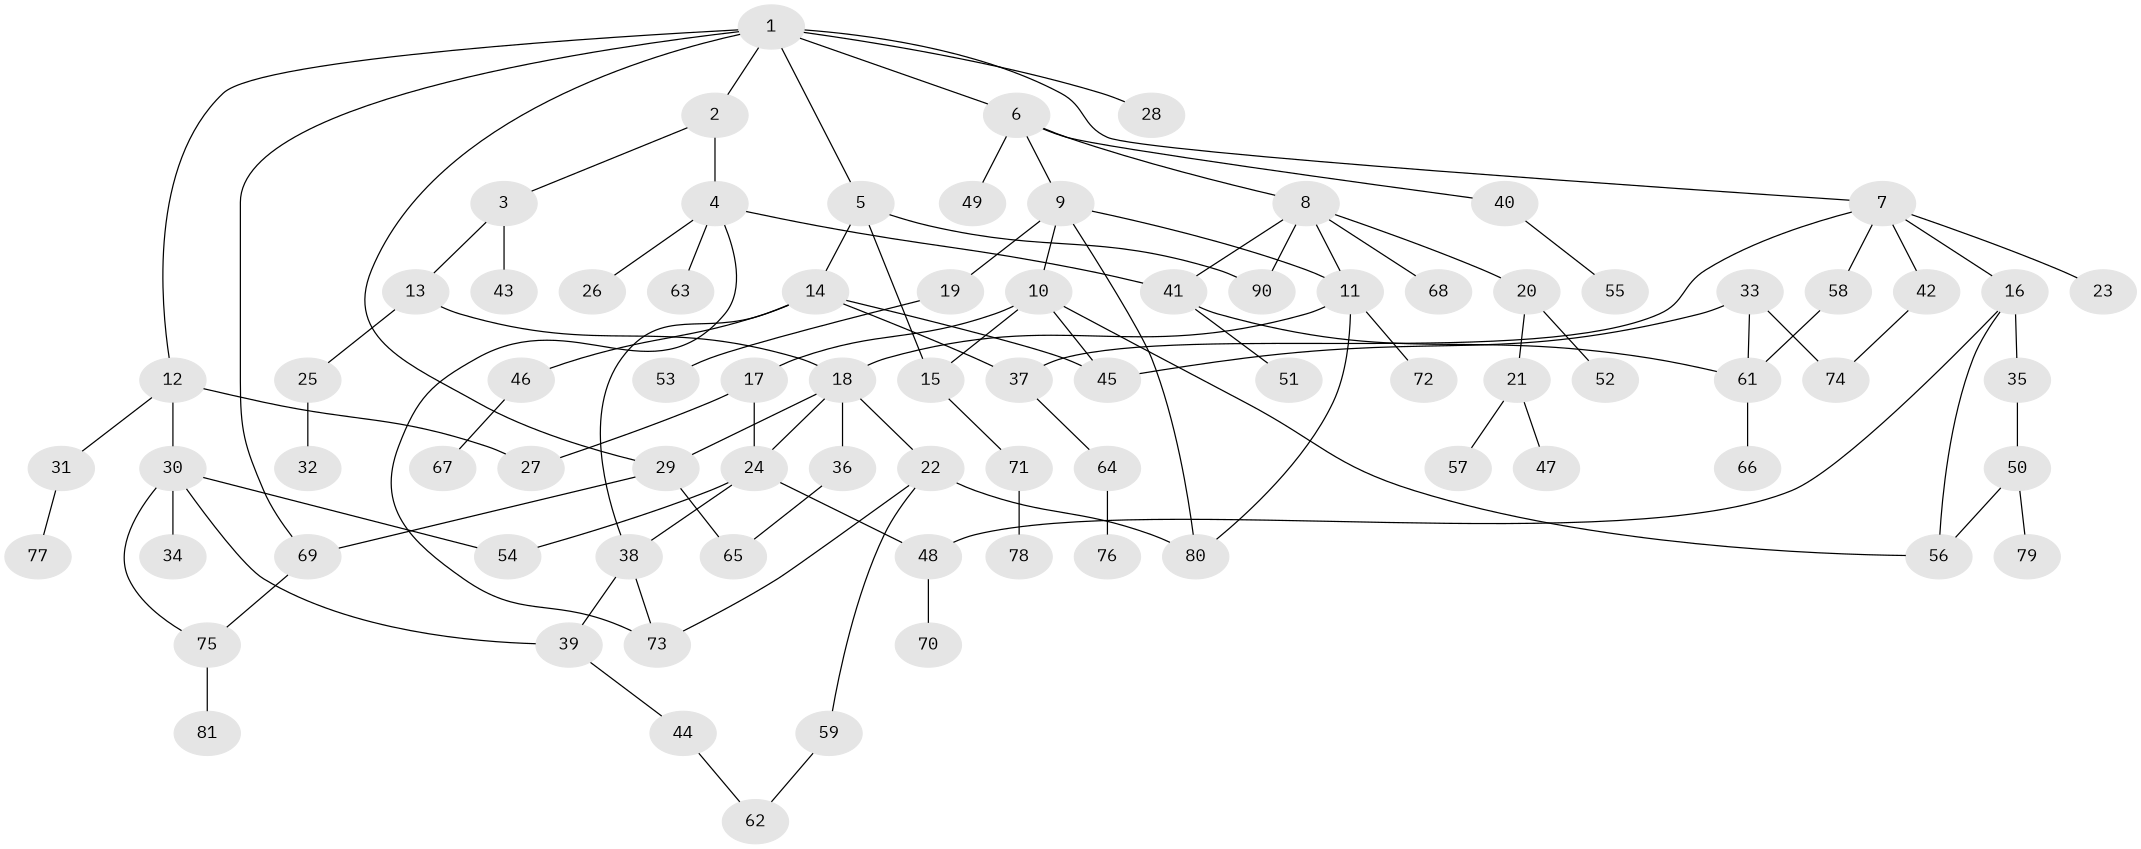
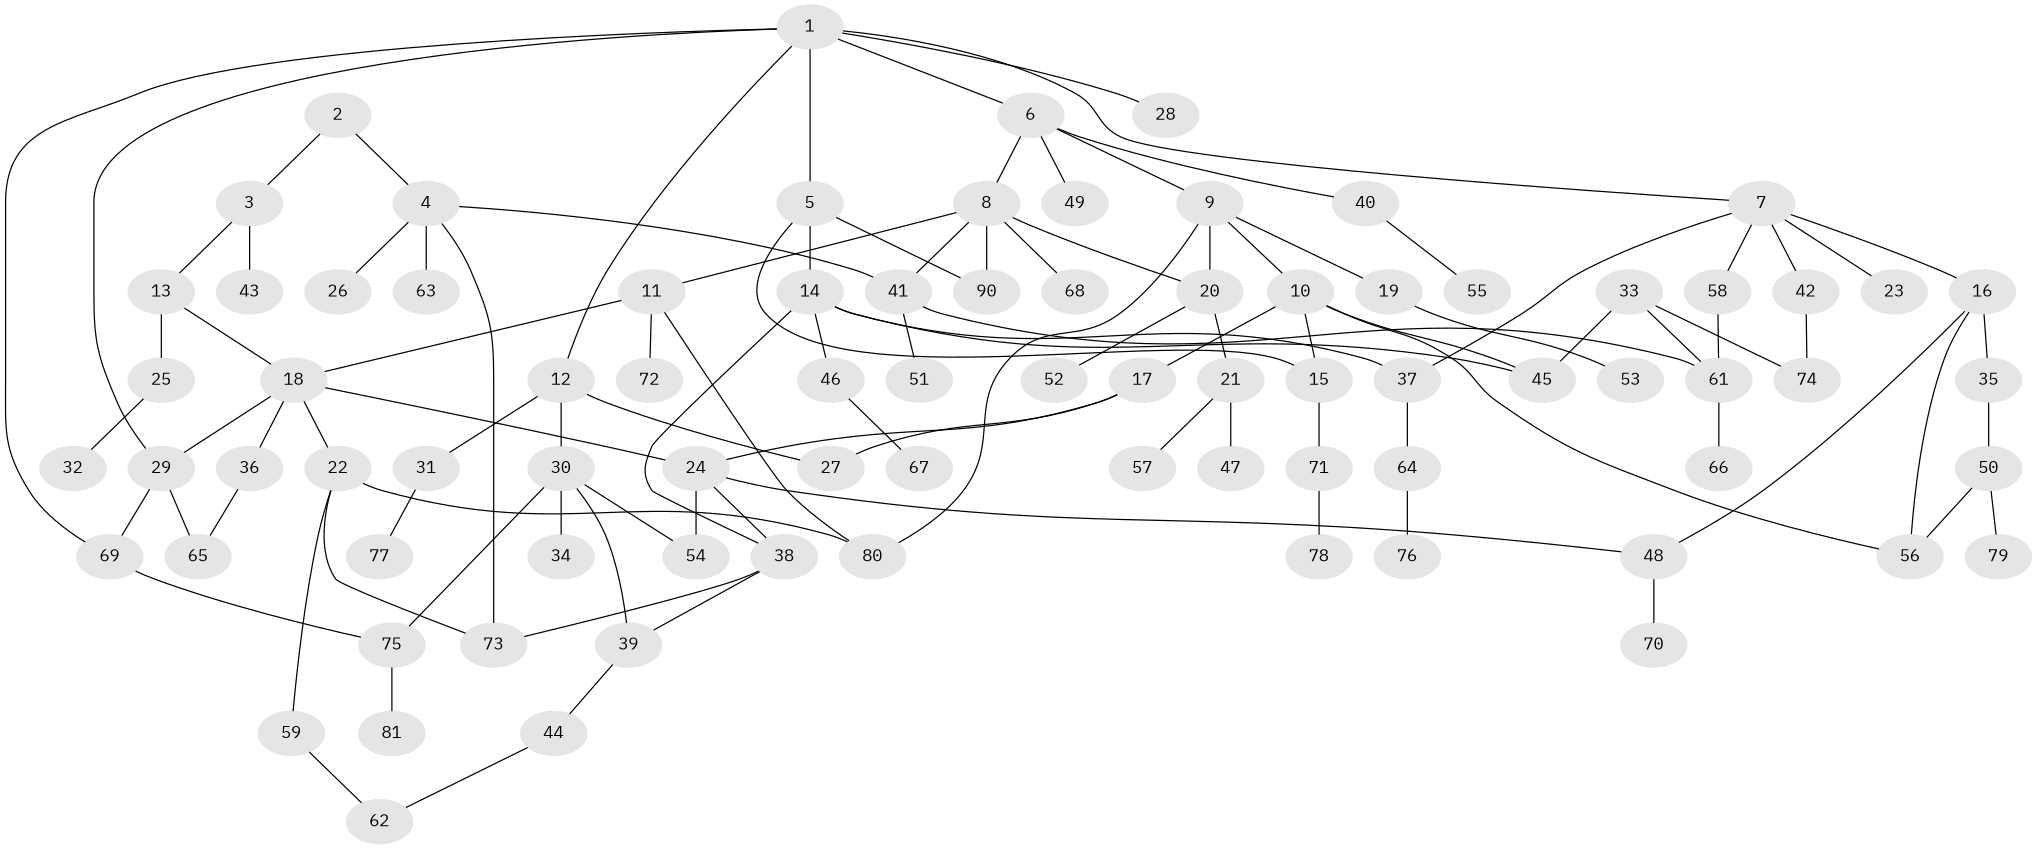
(743, 71) -> none
(1210, 240) -> (1210, 248)
